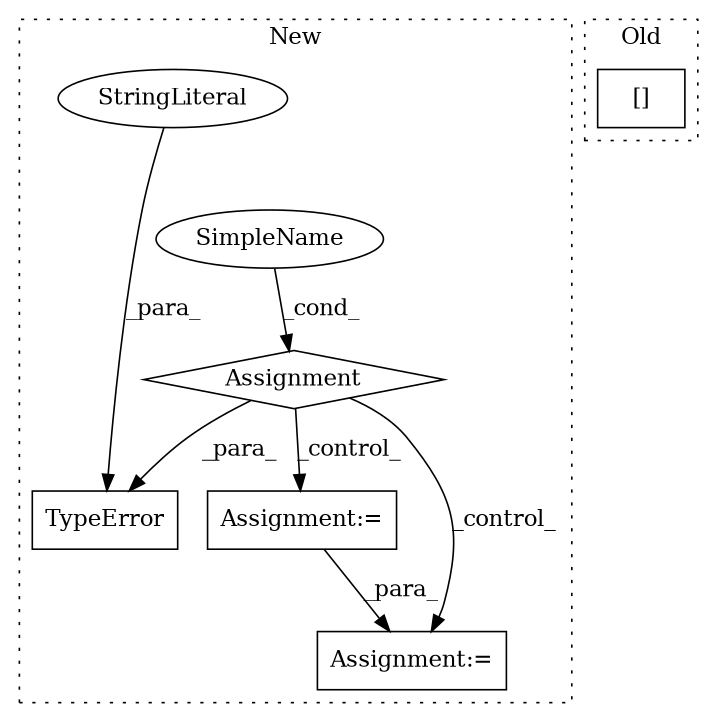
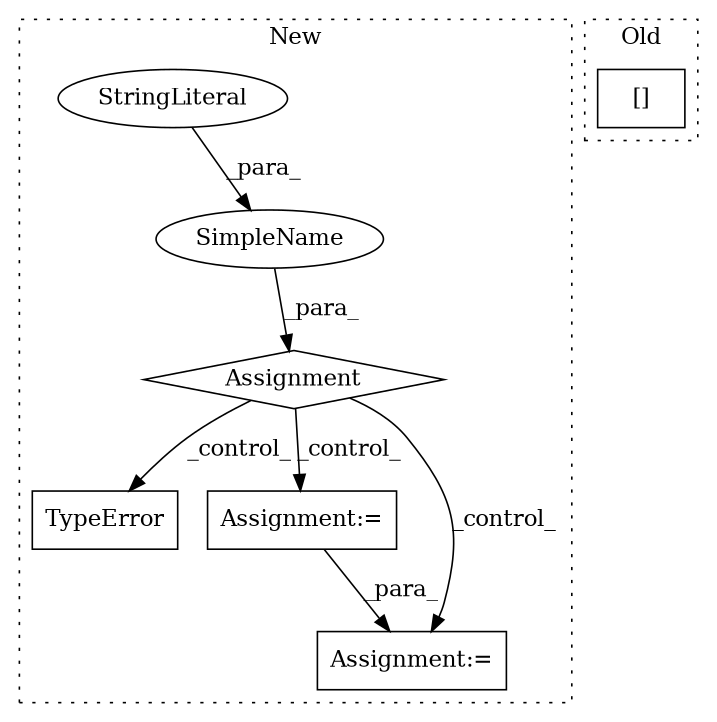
(127, 300) -> (217, 162)
(321, 309) -> (321, 309)
(239, 450) -> (239, 450)
